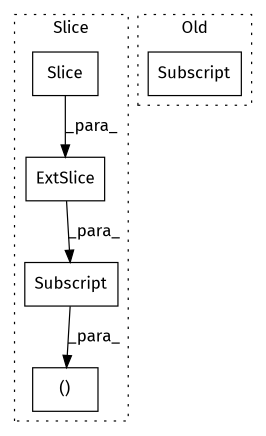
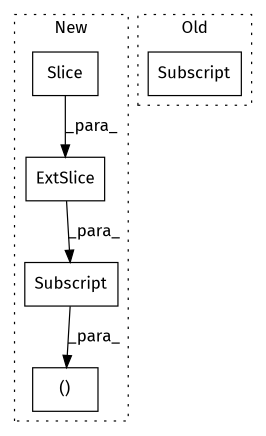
(71, 28) -> (71, 28)
